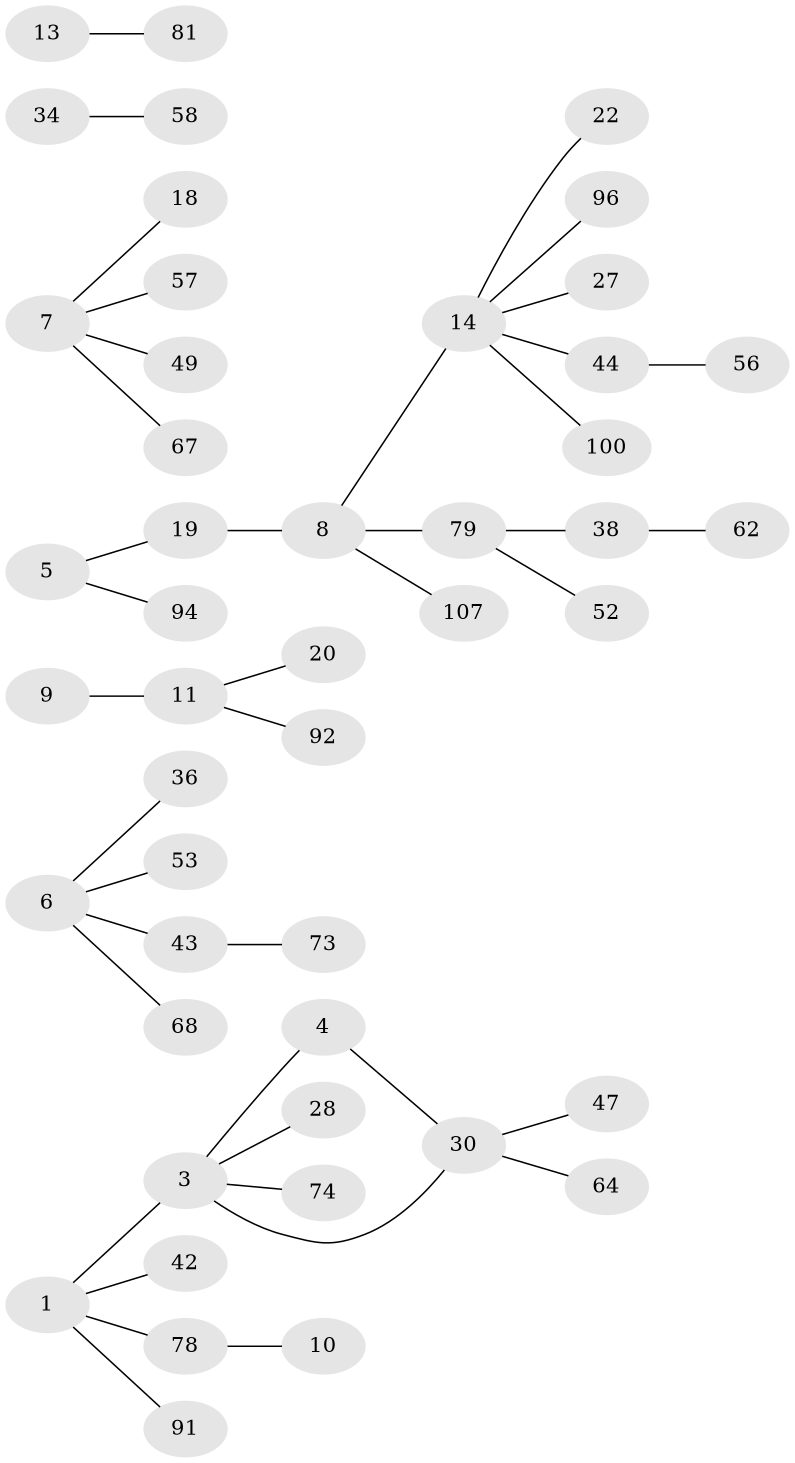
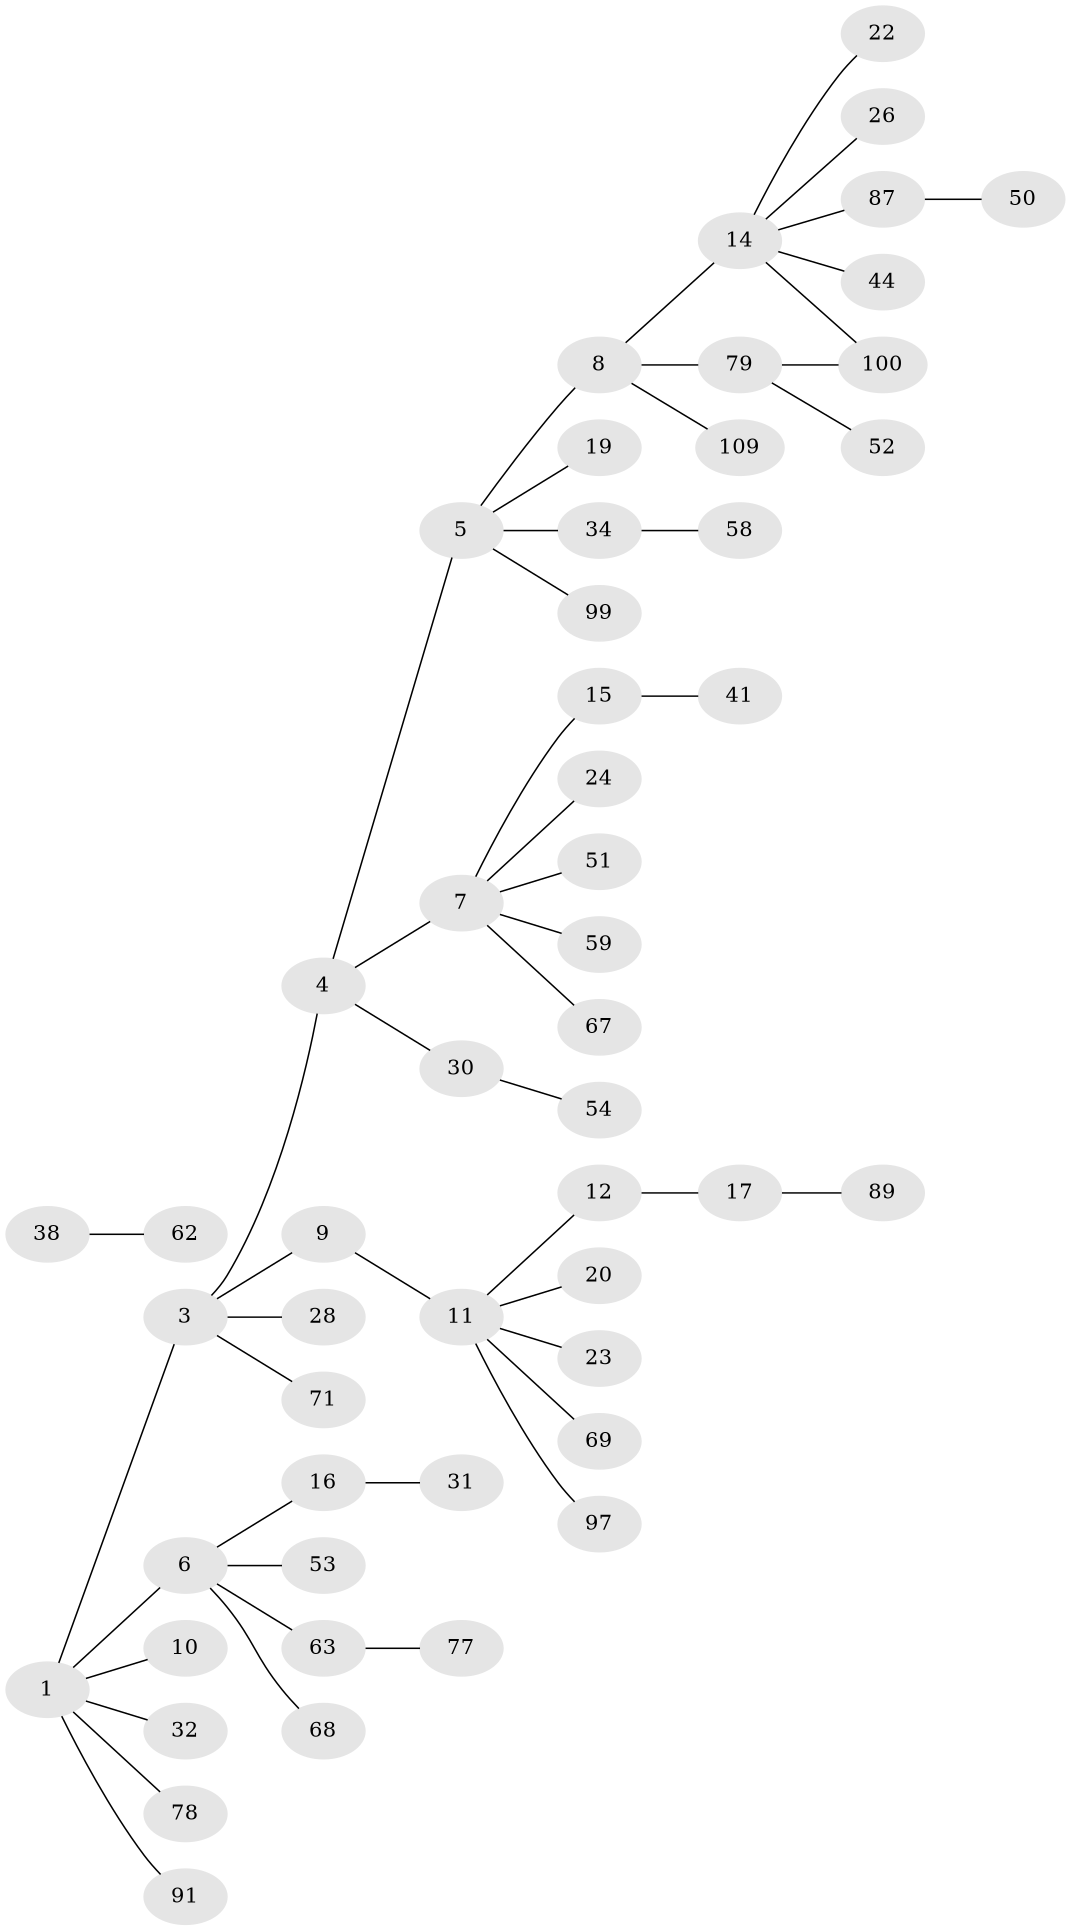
(48, 34) -> (740, 1193)
(186, 34) -> (883, 1193)
(186, 199) -> (600, 696)
(607, 199) -> (883, 117)
none -> (1023, 199)
(186, 282) -> (600, 862)
(607, 282) -> (883, 199)
(186, 365) -> (600, 945)
(747, 365) -> none
(255, 531) -> (526, 445)
none -> (531, 531)
(536, 531) -> (810, 365)
(186, 613) -> (600, 613)
(464, 613) -> (740, 448)
none -> (740, 696)
(324, 738) -> (600, 1524)
none -> (393, 758)
(186, 779) -> (324, 1483)
none -> (600, 779)
(186, 945) -> (324, 1648)
(324, 945) -> (462, 1648)
none -> (393, 945)
(607, 1104) -> none
(607, 1187) -> (600, 1110)
(324, 1193) -> (324, 1400)
none -> (600, 1193)
(337, 1242) -> (255, 1276)
(186, 1263) -> (186, 1731)
(255, 1346) -> (117, 1669)
none -> (600, 1359)
none -> (600, 1441)
none -> (462, 1483)
none -> (117, 1628)
